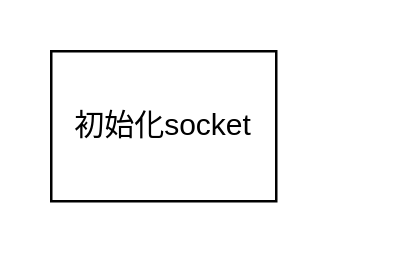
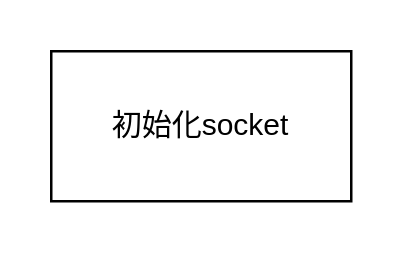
(164, 126) -> (201, 126)
